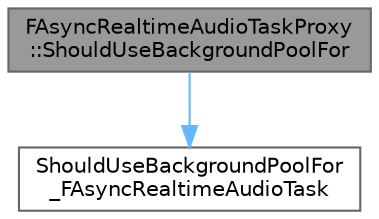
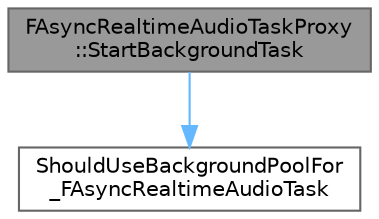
(190, 40) -> (190, 40)
